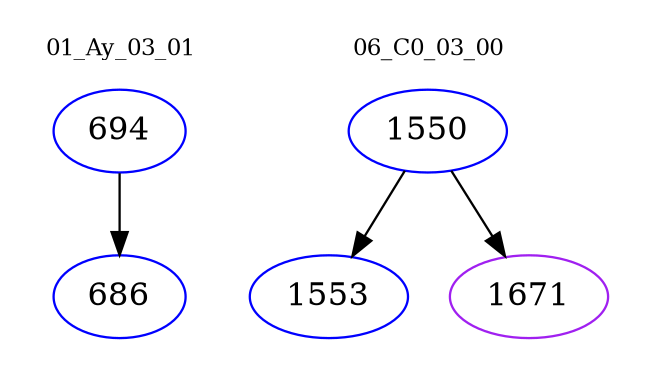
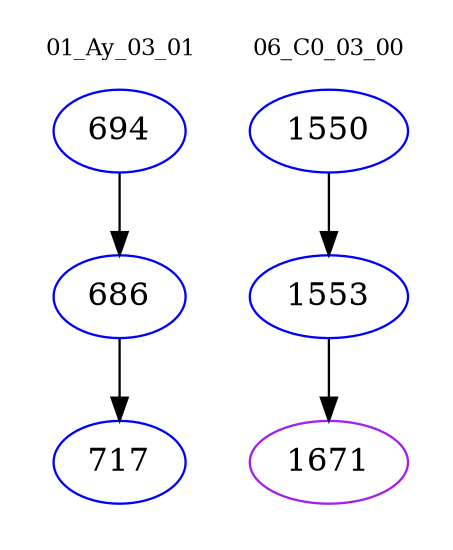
(472, 203) -> (329, 368)
none -> (120, 462)
